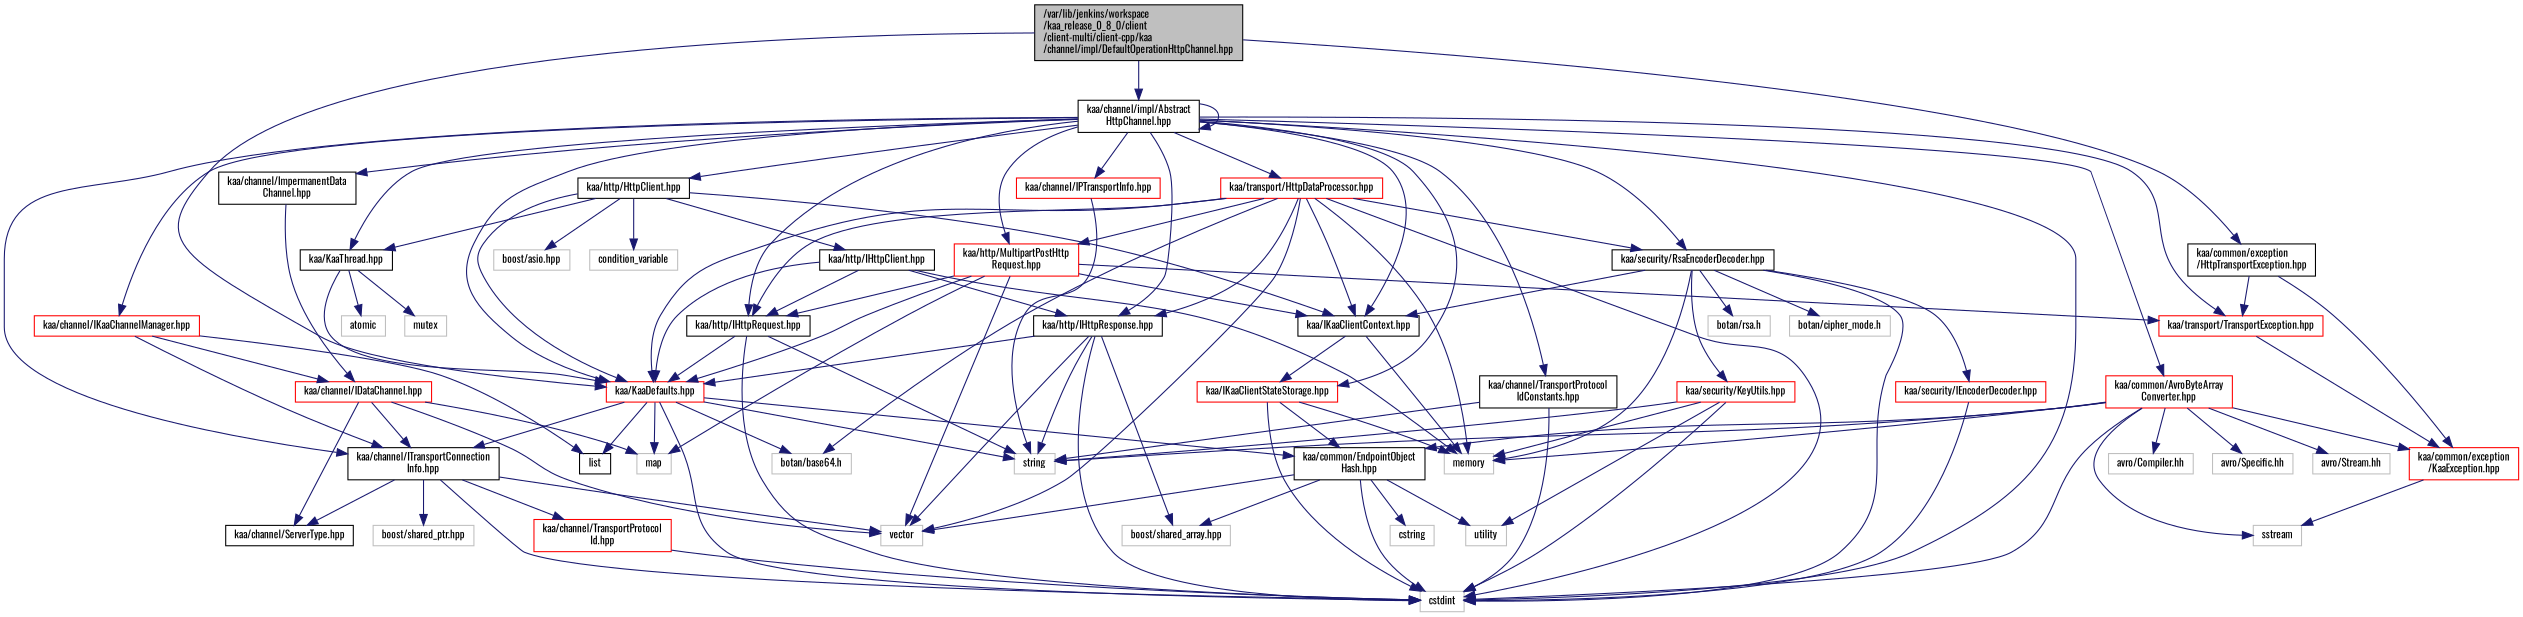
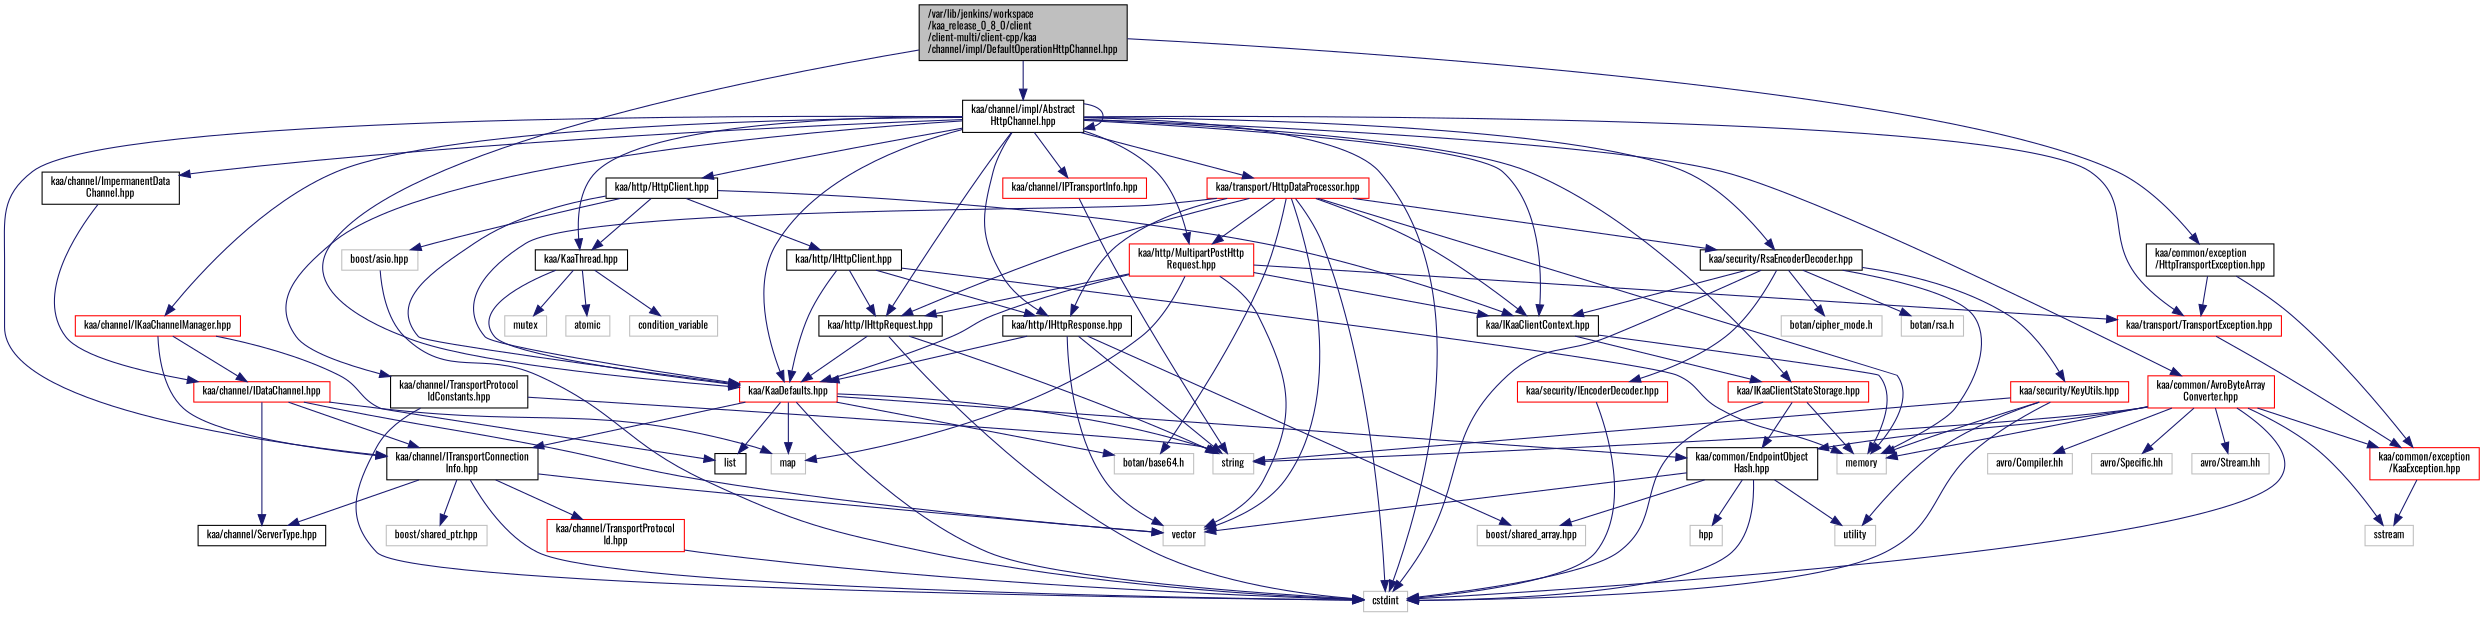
(634, 219) -> (623, 290)
(1412, 536) -> (1706, 536)
(1147, 571) -> (821, 527)
